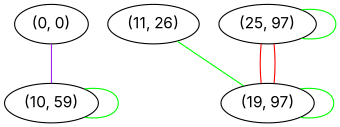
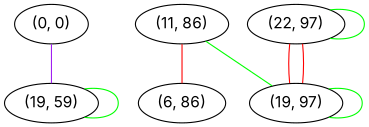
(154, 24) -> (182, 24)
(268, 24) -> (296, 24)
(51, 103) -> (51, 103)
none -> (182, 103)
